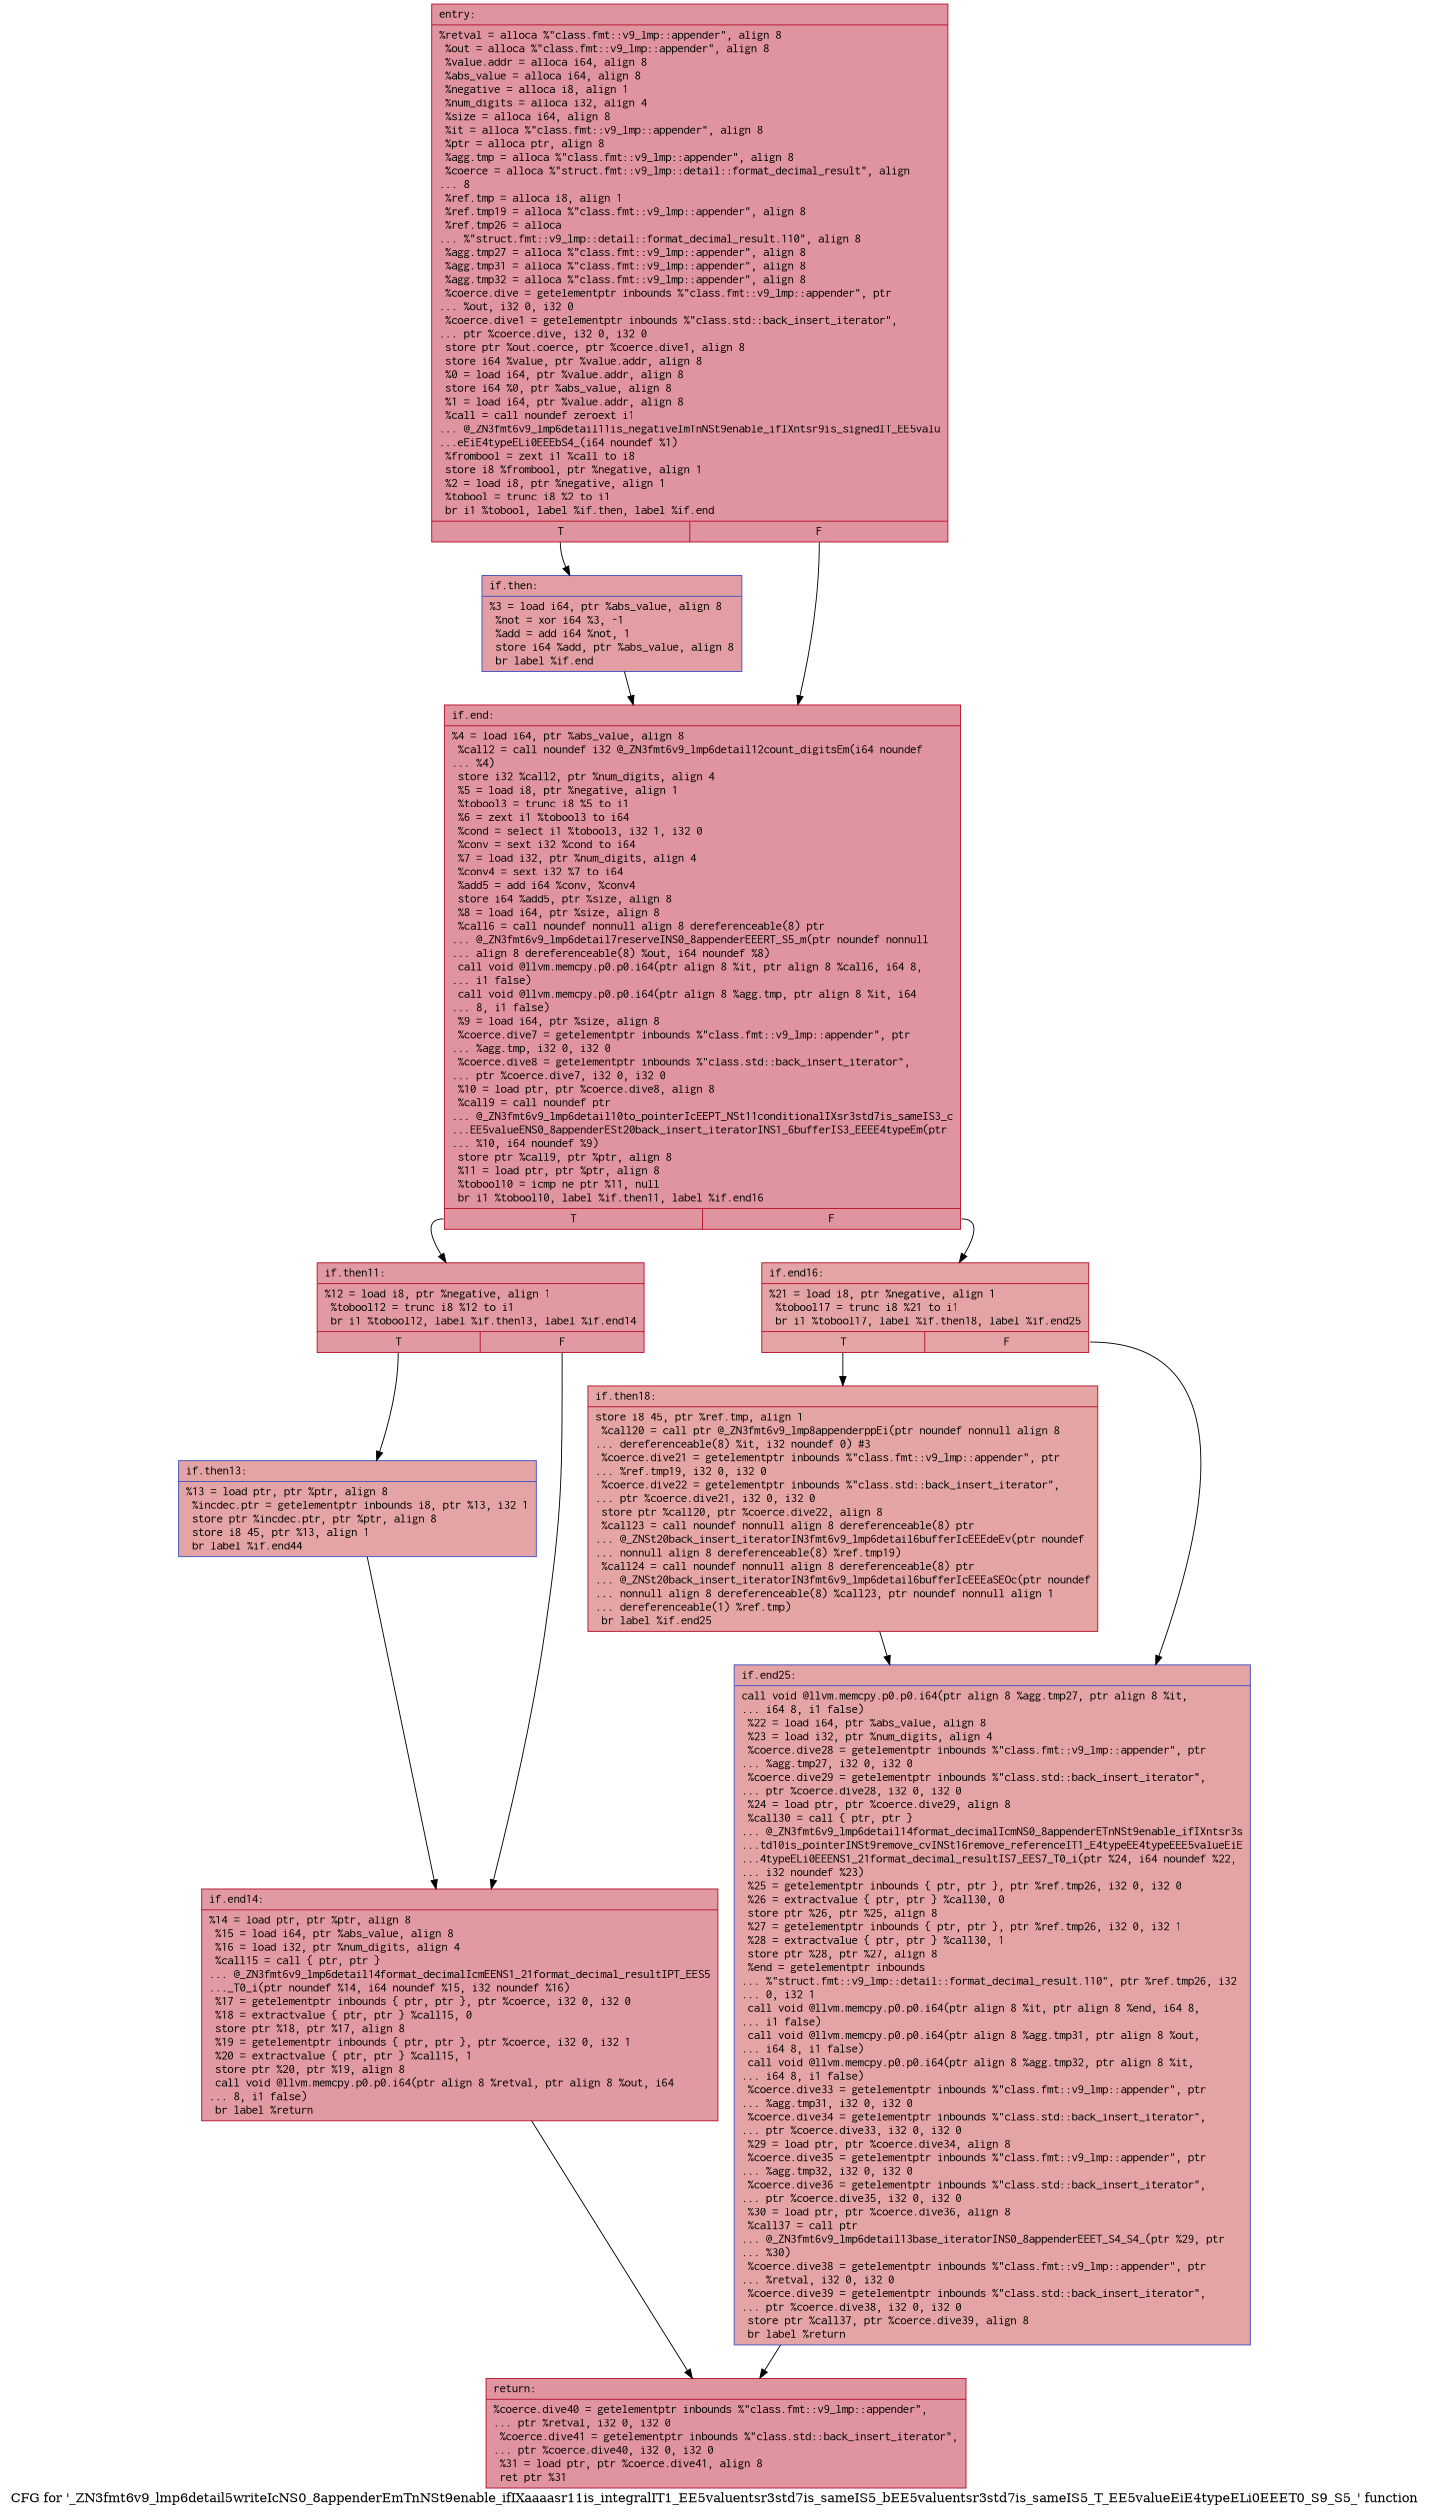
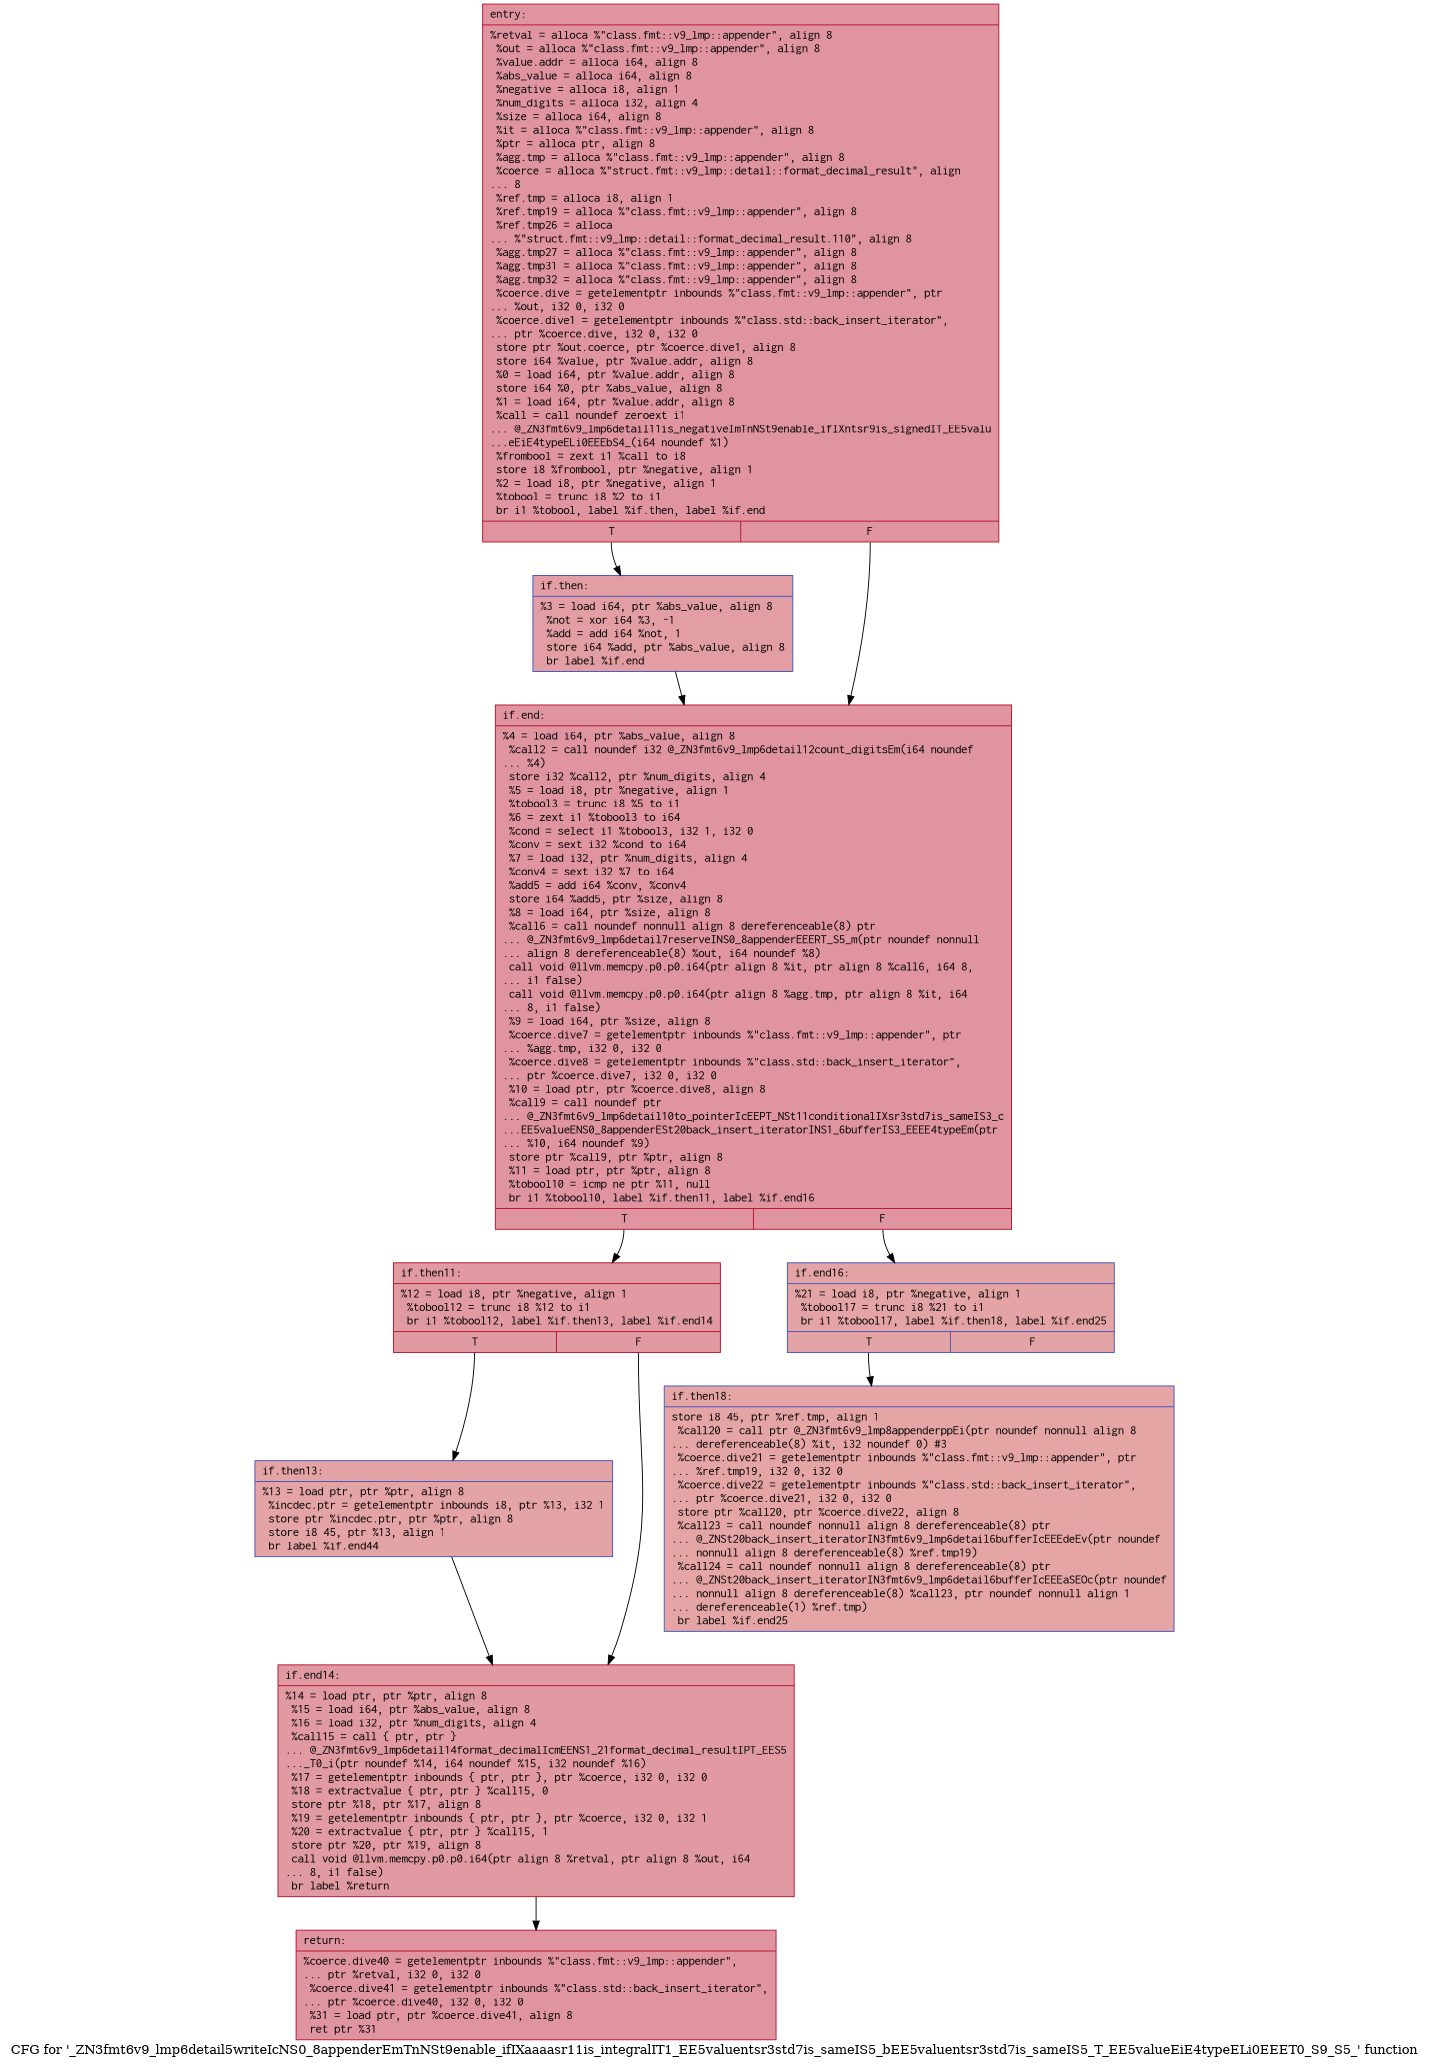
(925, 1308) -> (951, 1308)
(843, 1509) -> (919, 1509)
(992, 2005) -> none
